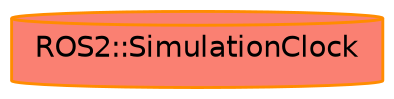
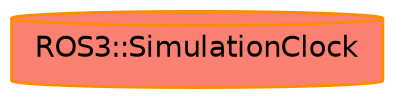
(197, 49) -> (197, 49)
